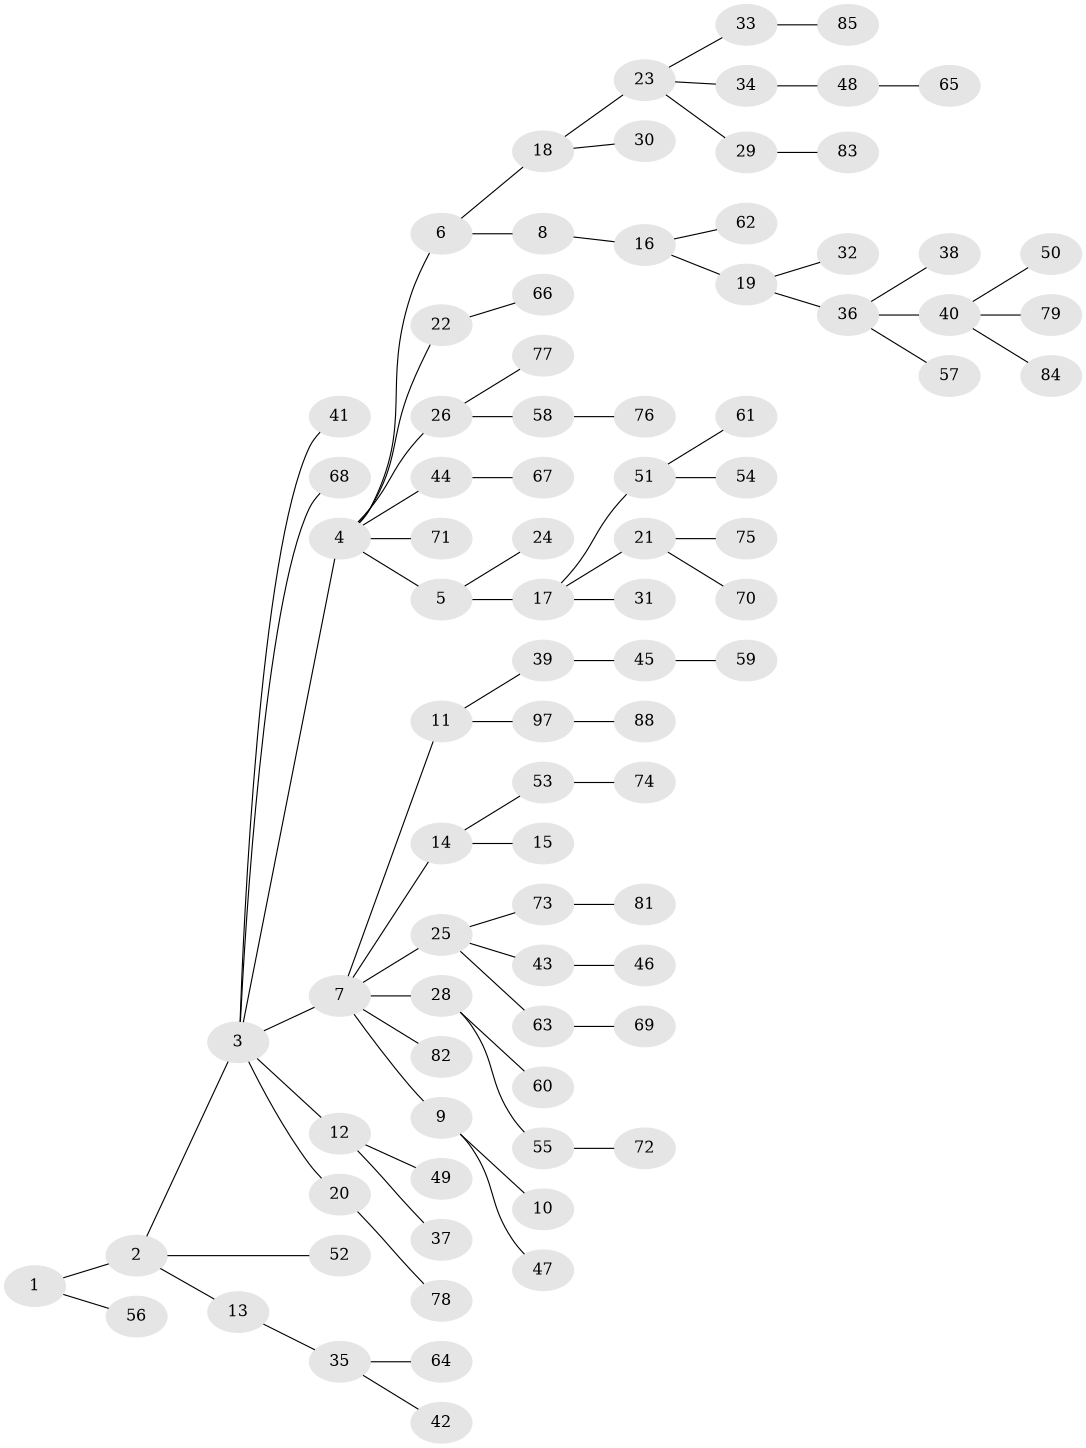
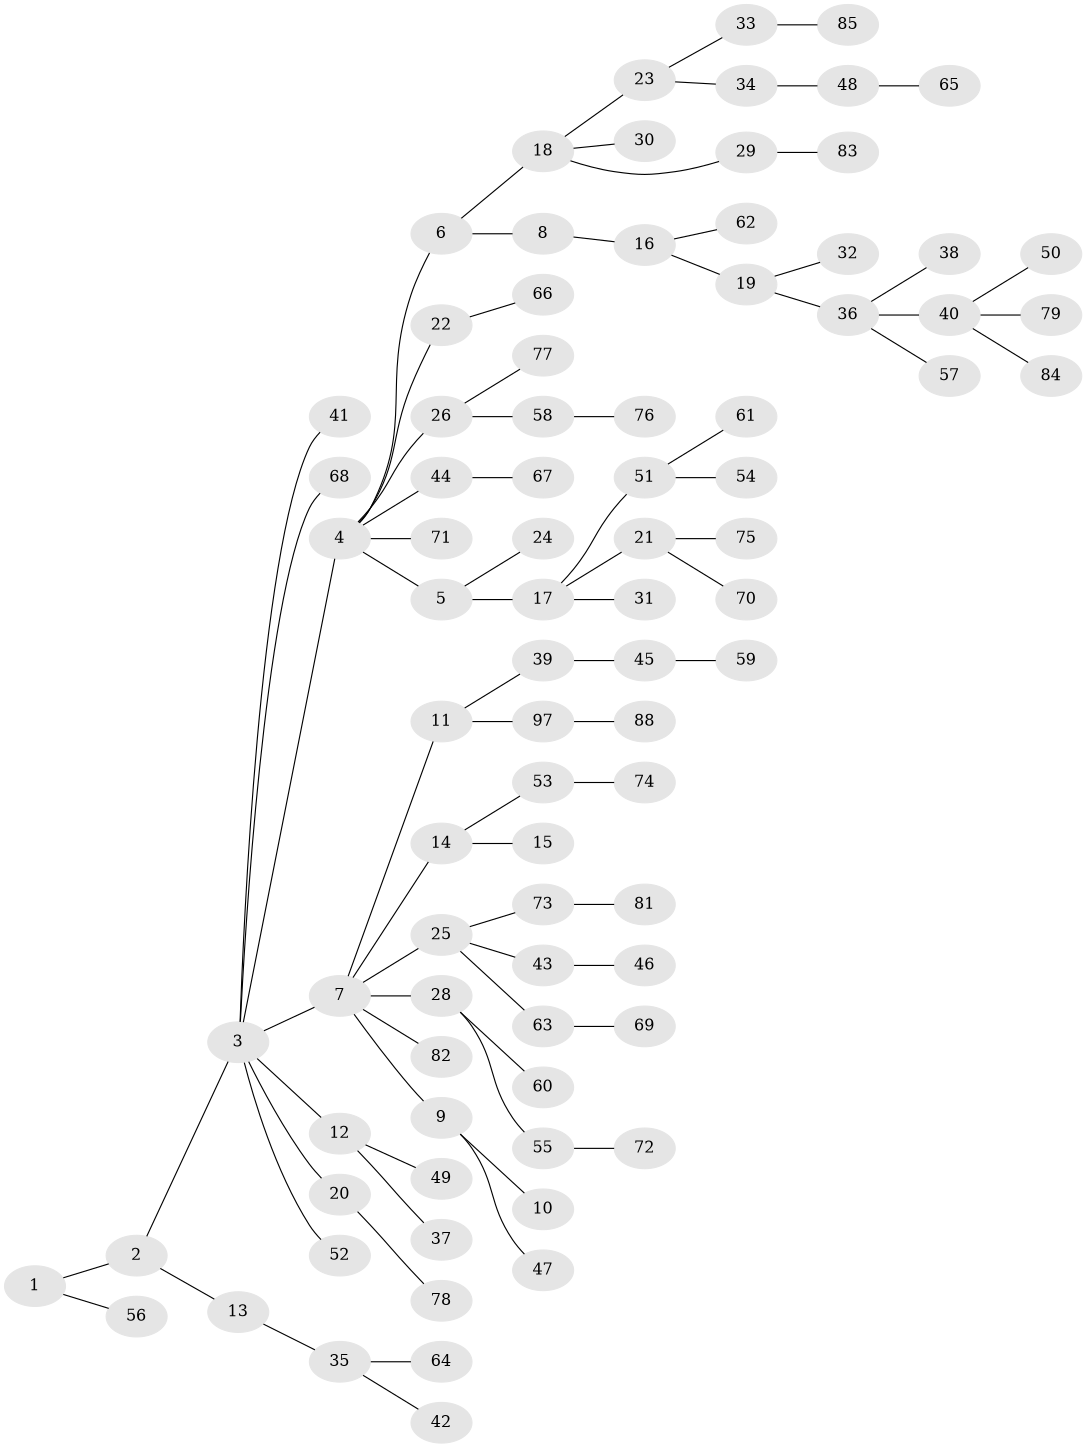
(696, 116) -> (645, 174)
(238, 1256) -> (274, 1155)
